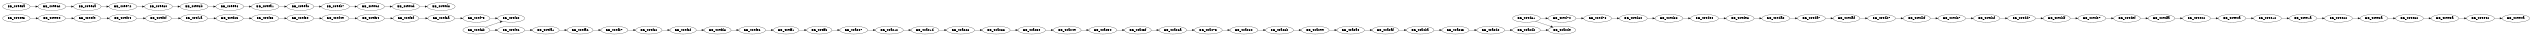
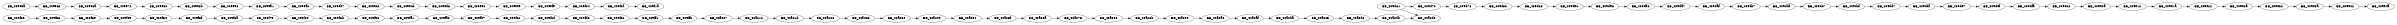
none -> (458, 7)
(211, 18) -> none
(493, 25) -> (317, 18)
